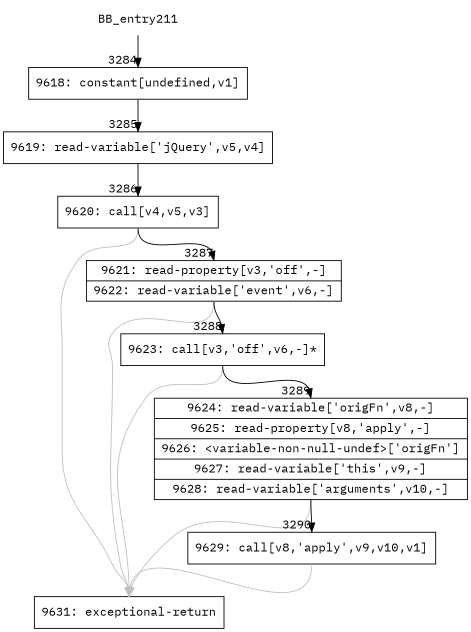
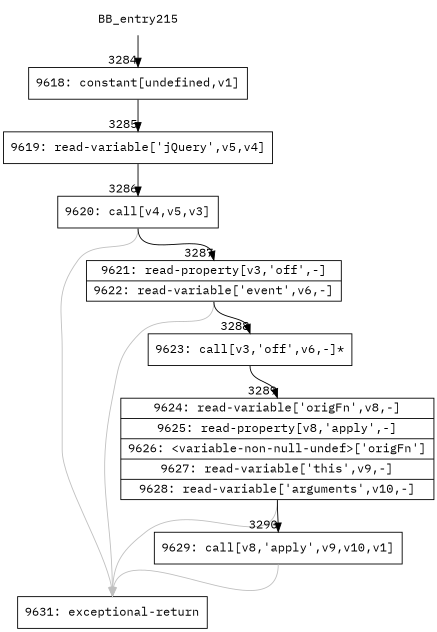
(138, 19) -> (138, 19)
(122, 444) -> none
